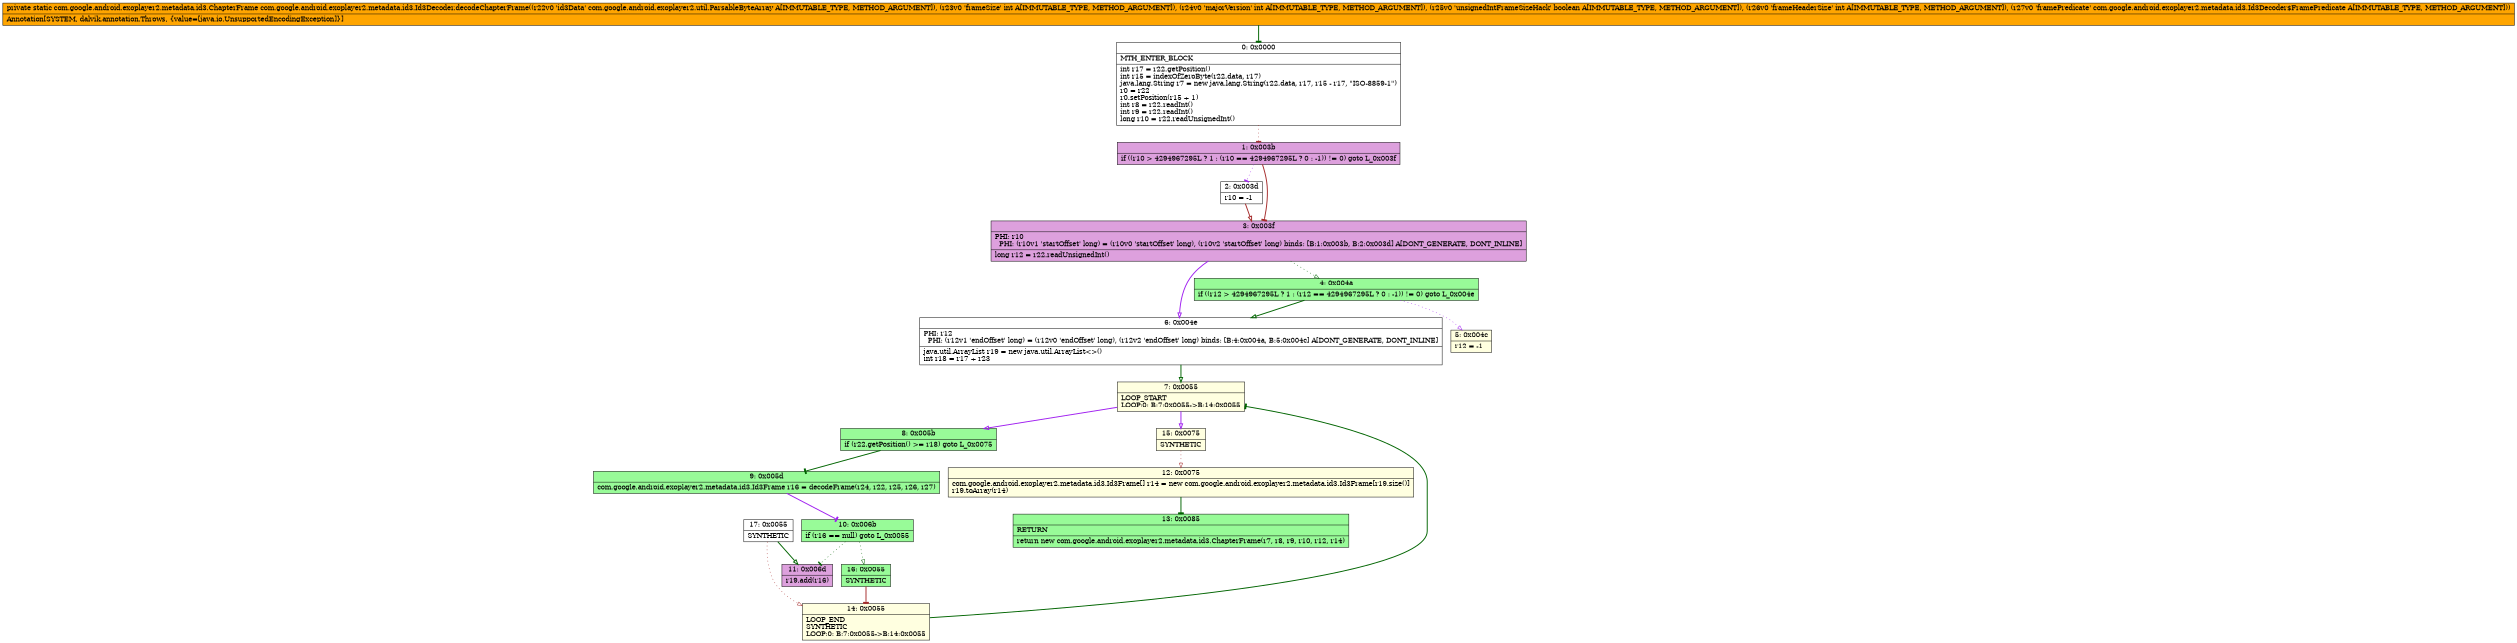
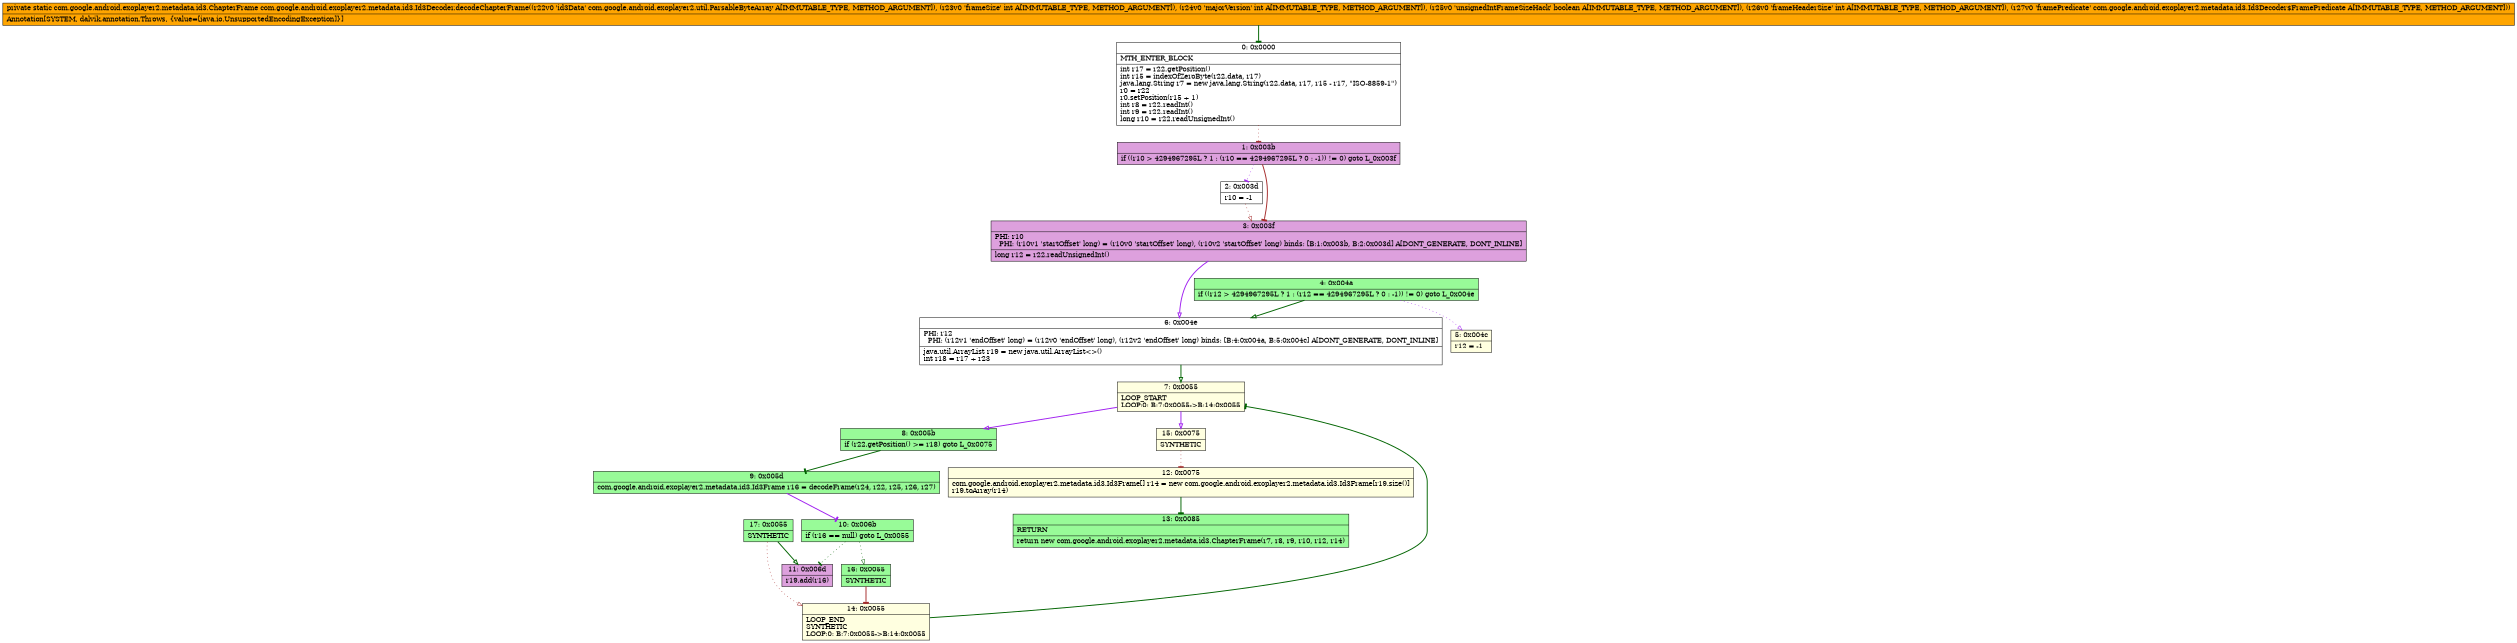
(1248, 210) -> (1248, 210)
(1303, 269) -> none
(1181, 458) -> (1181, 458)
(768, 531) -> (768, 531)
